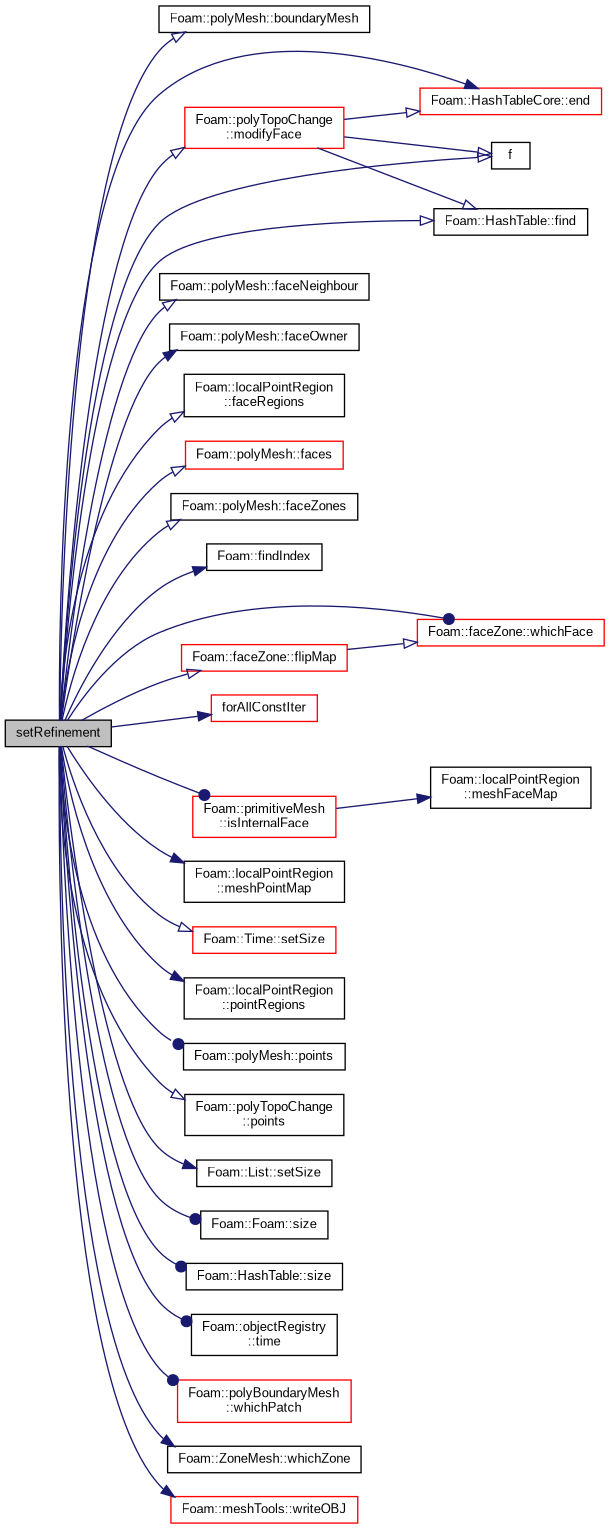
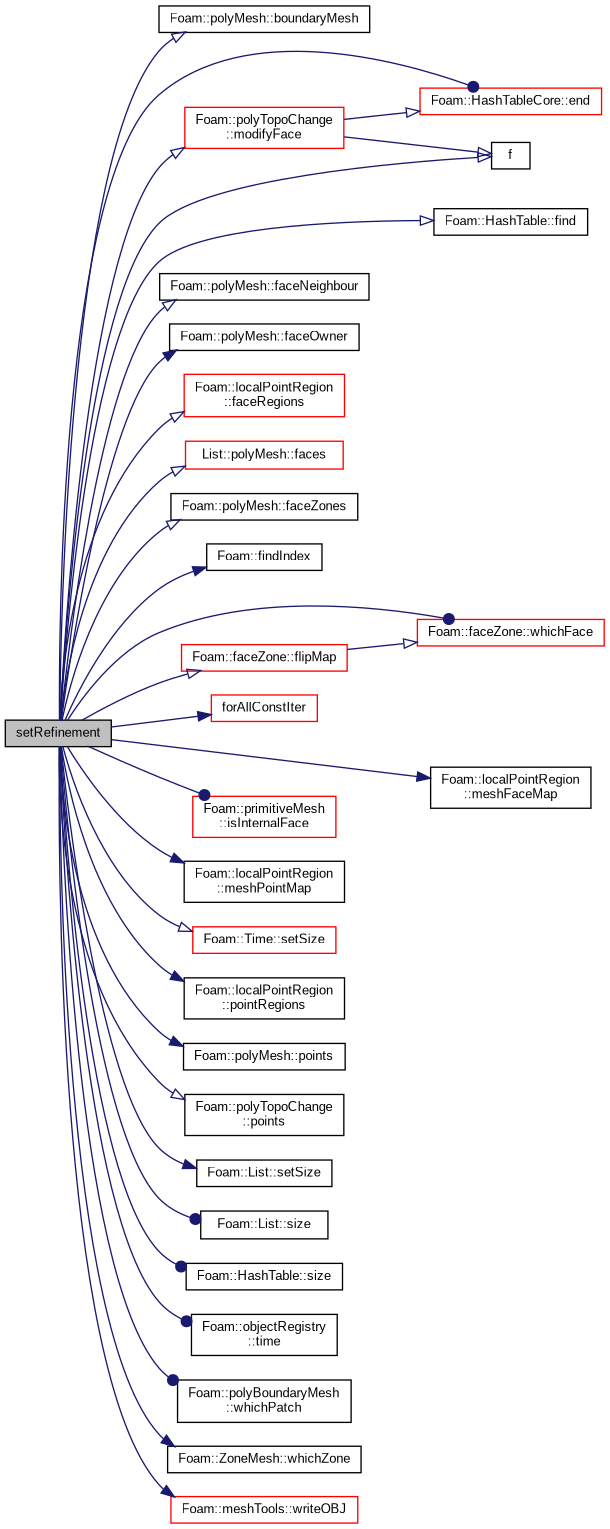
(137, 127) -> (137, 127)
(391, 176) -> none
(264, 396) -> (264, 396)
(264, 455) -> (264, 455)
(377, 804) -> (264, 758)
(97, 936) -> (97, 936)
(264, 1225) -> (264, 1225)
(264, 1401) -> (264, 1401)
